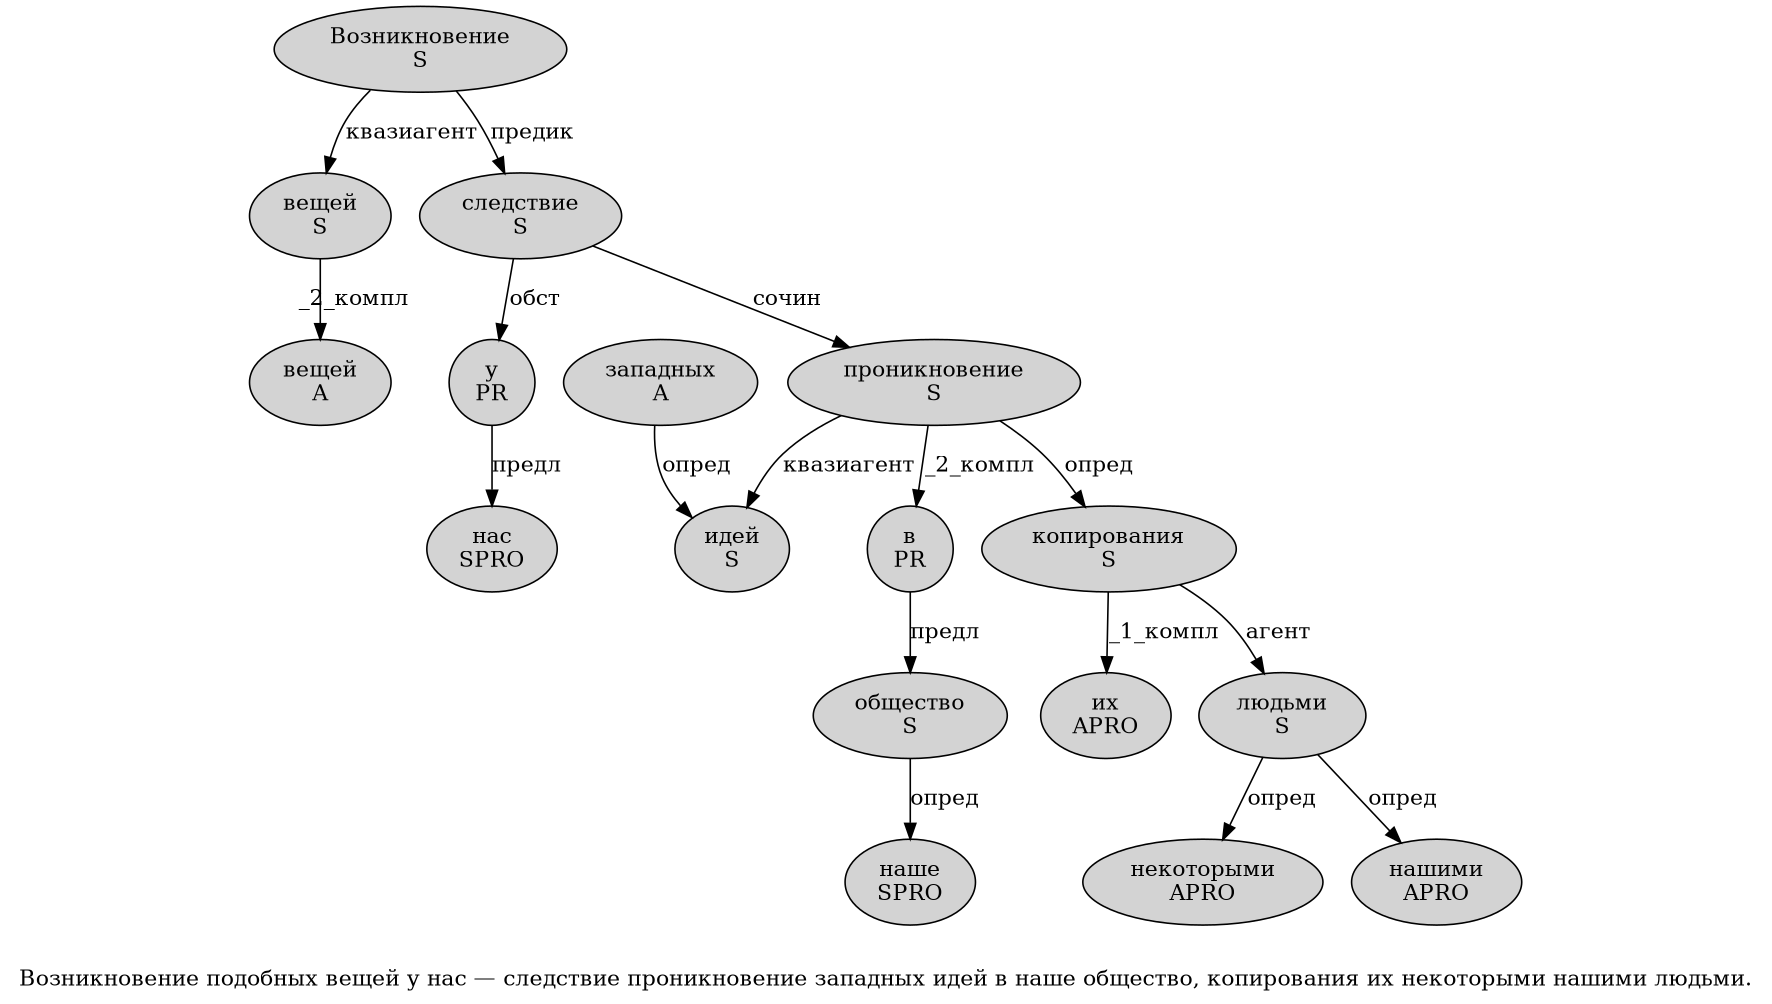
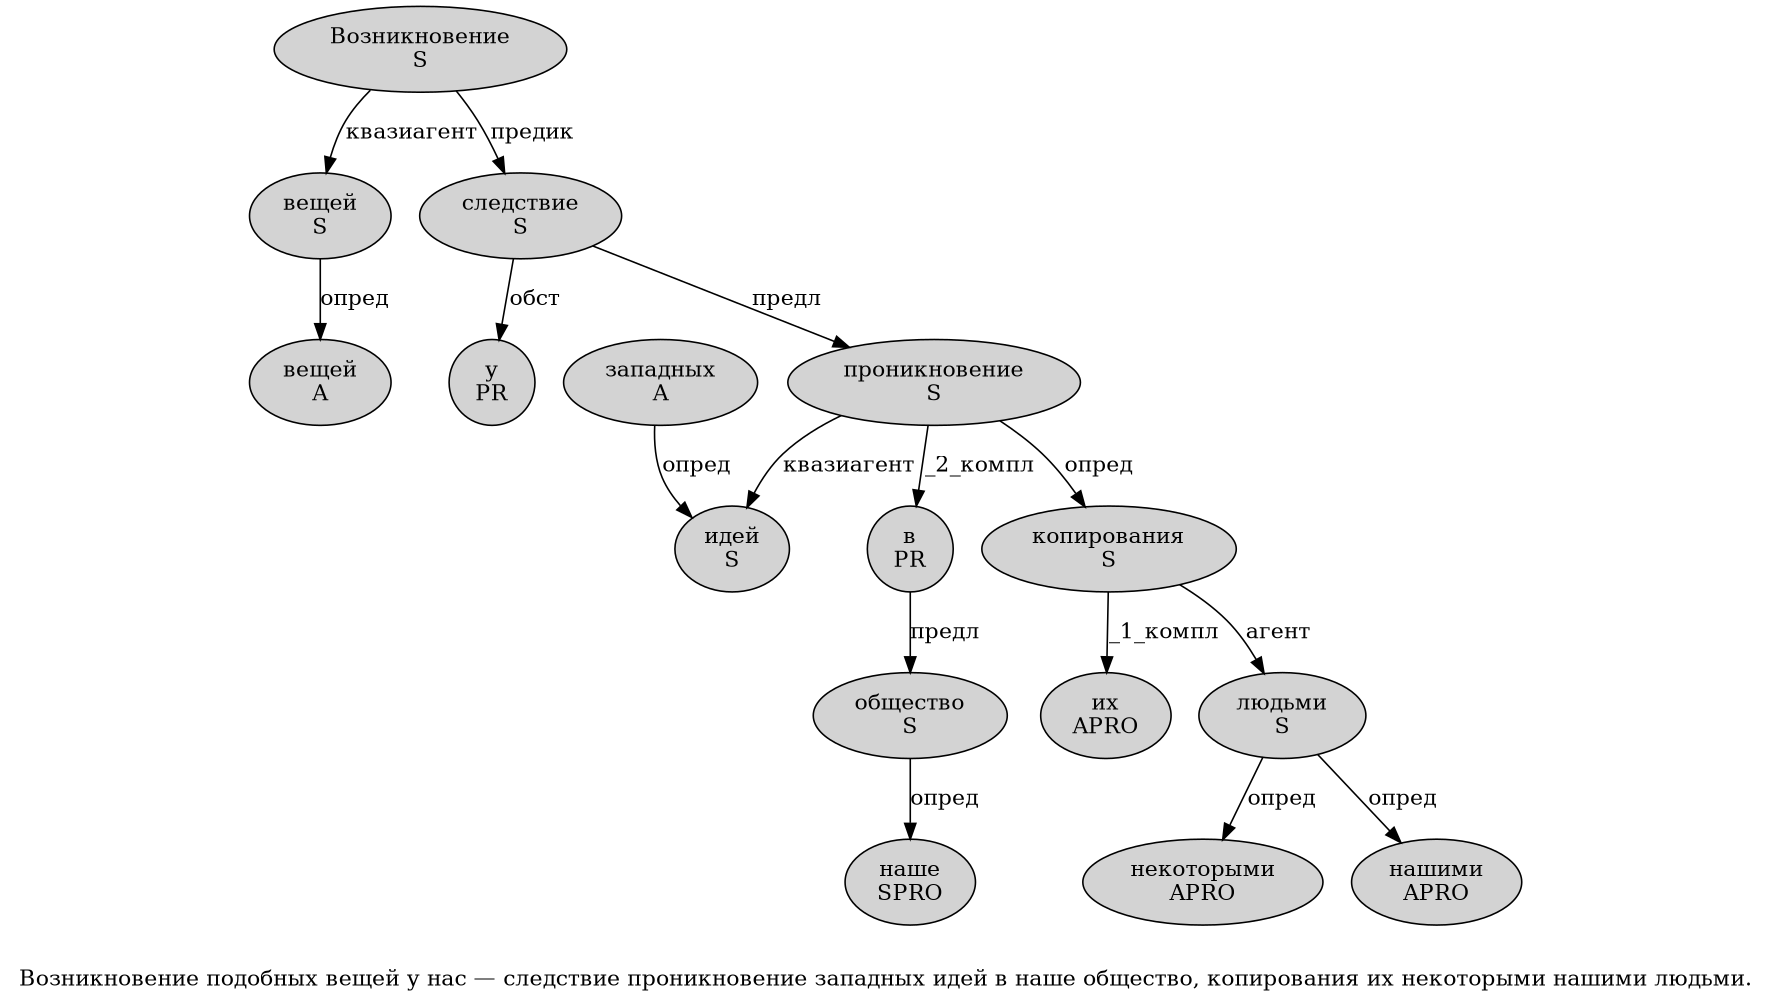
(354, 299) -> (354, 299)
(787, 299) -> (787, 299)
(492, 549) -> none
